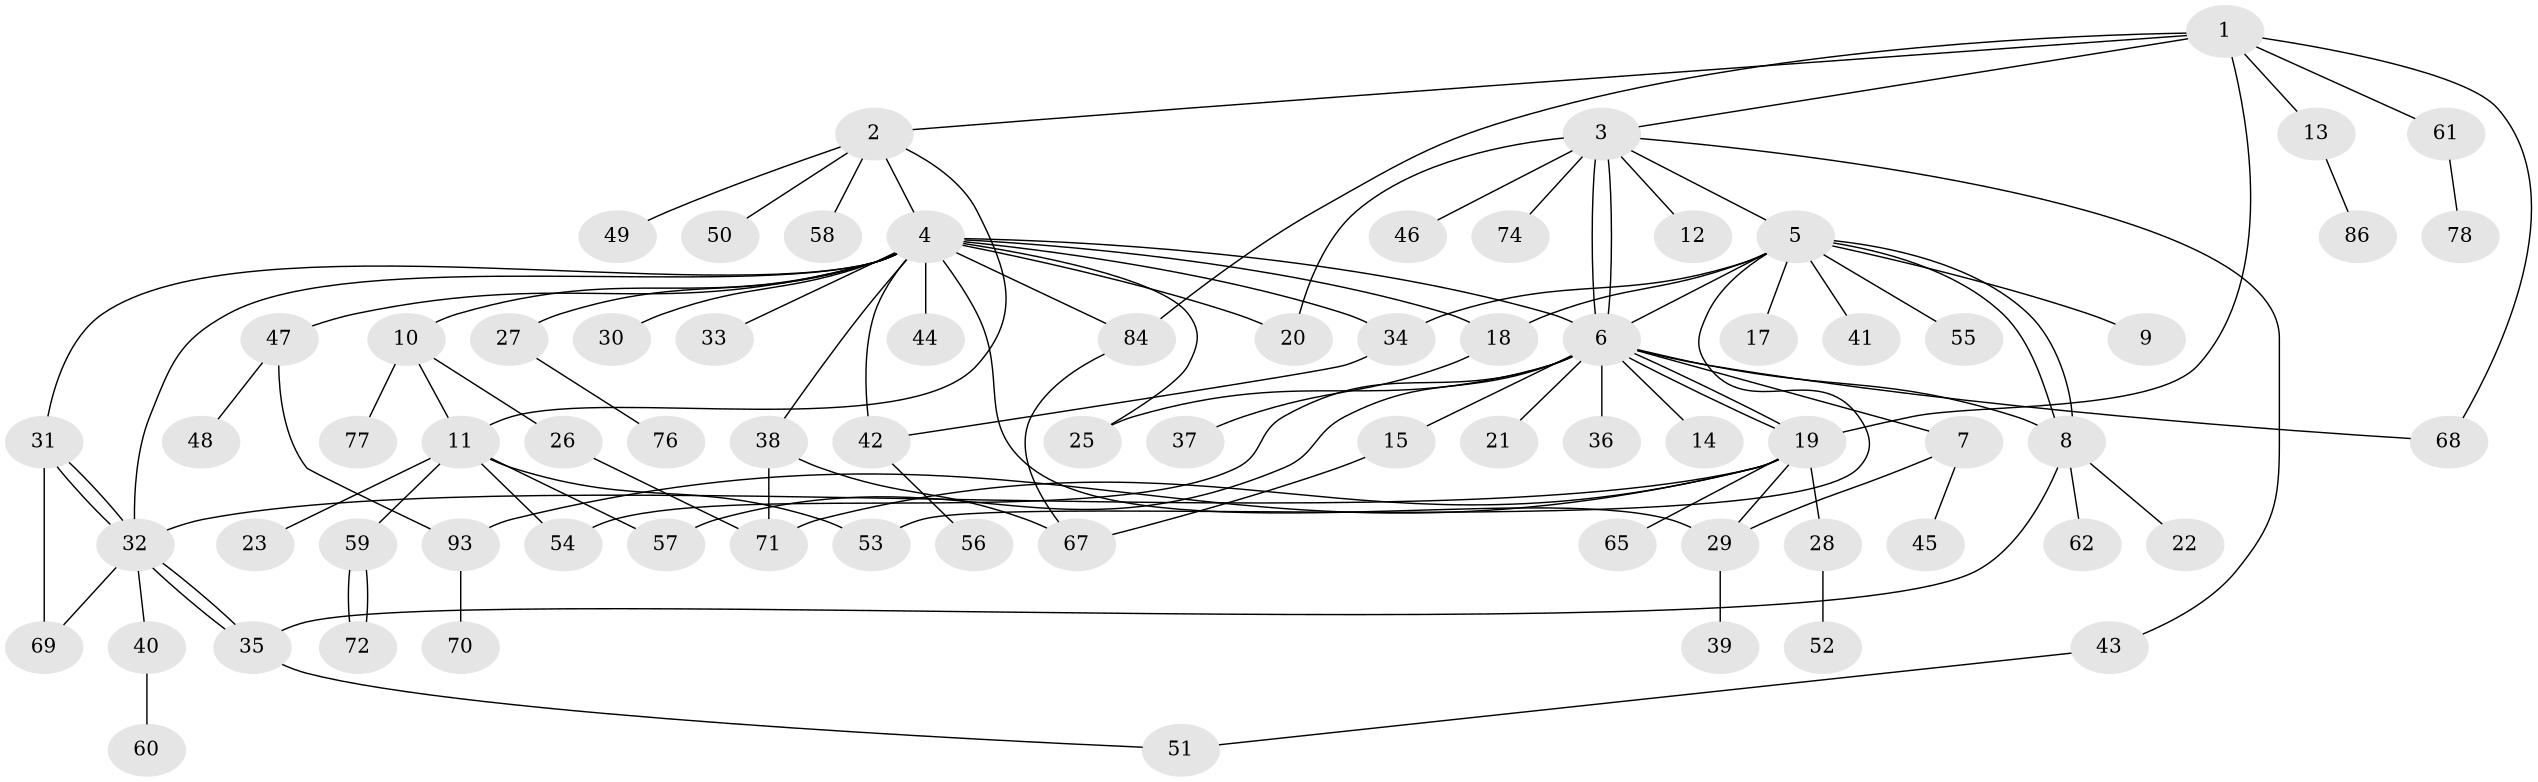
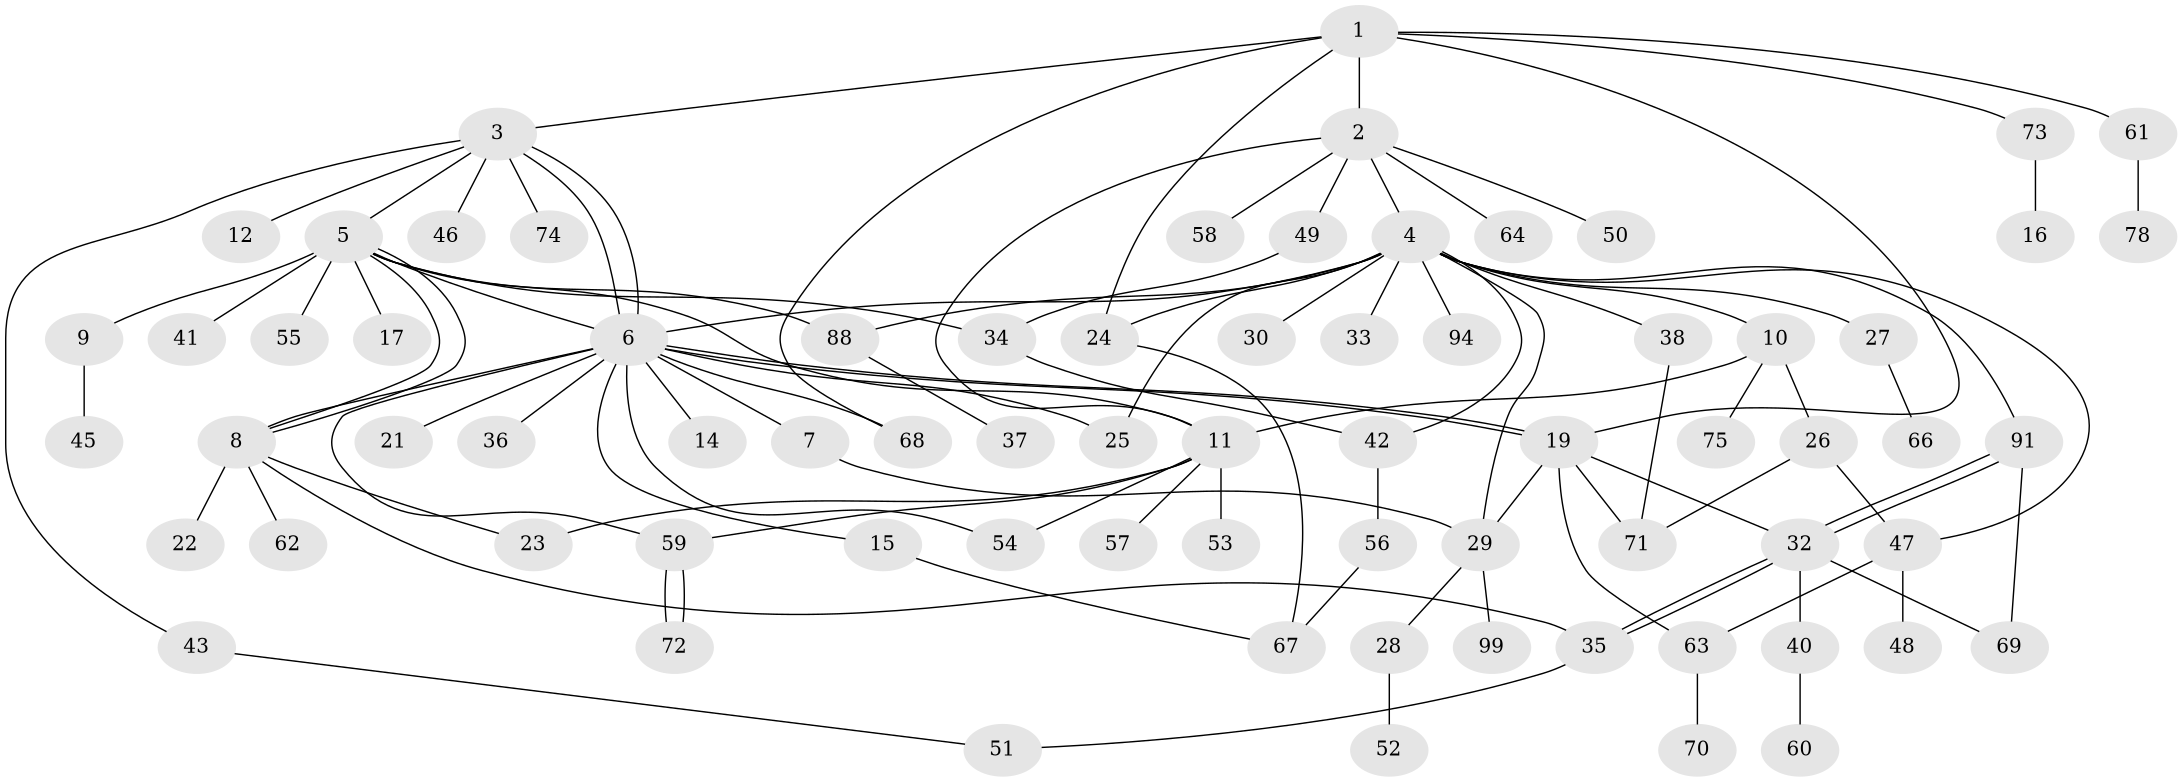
(2316, 134) -> (2035, 134)
none -> (1513, 237)
(2358, 237) -> (2035, 237)
(1168, 271) -> (1165, 286)
(443, 278) -> none
(926, 339) -> (1462, 339)
(1137, 339) -> (1100, 339)
(1294, 339) -> none
(1499, 339) -> (840, 339)
(44, 442) -> (2024, 442)
(358, 442) -> (1716, 442)
(666, 442) -> (1921, 442)
(1259, 476) -> (342, 467)
none -> (348, 486)
(897, 489) -> (1331, 598)
(1815, 493) -> (1439, 592)
(1945, 493) -> (84, 391)
none -> (1861, 494)
(1664, 506) -> (739, 343)
(461, 545) -> (1697, 648)
(1618, 545) -> none
(1720, 648) -> (1492, 648)
